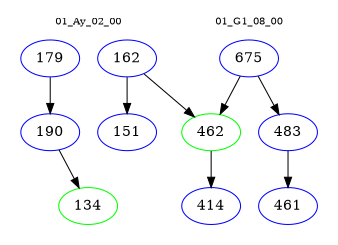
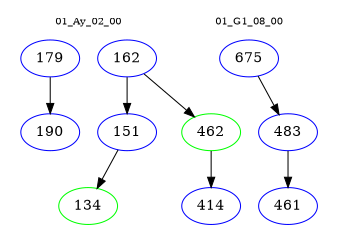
(233, 91) -> none
(67, 164) -> (110, 165)
